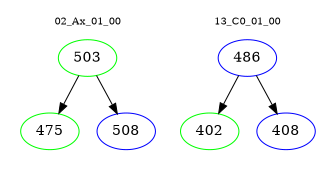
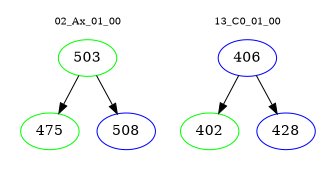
(247, 58) -> (247, 58)
(286, 131) -> (286, 131)
